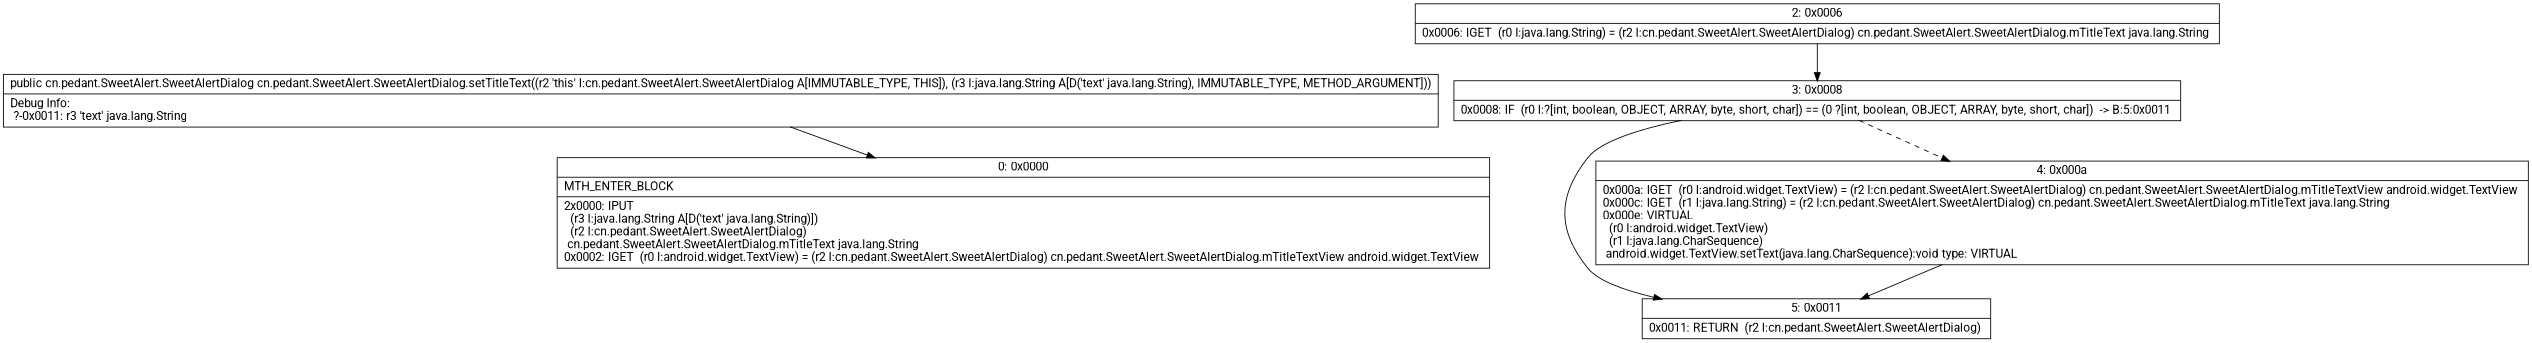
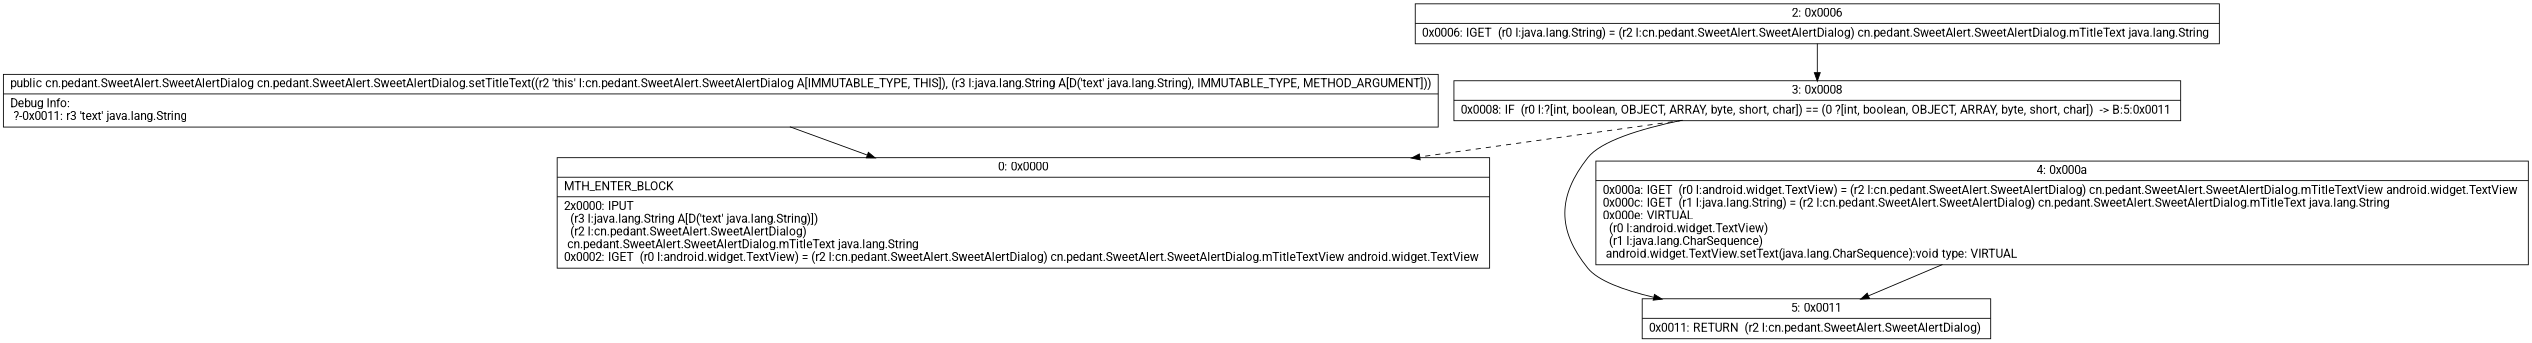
(1900, 139) -> (1551, 139)
